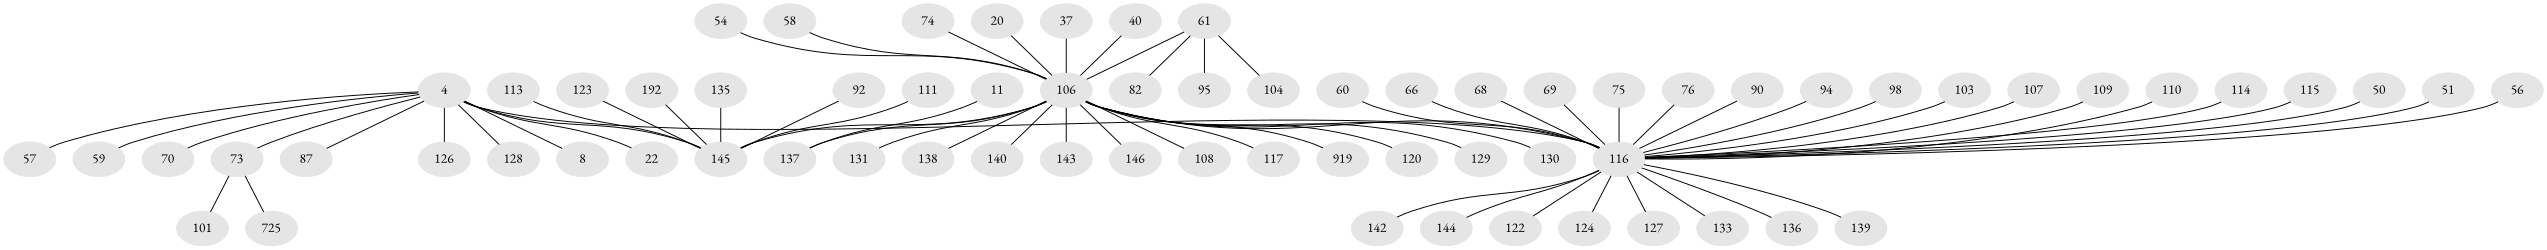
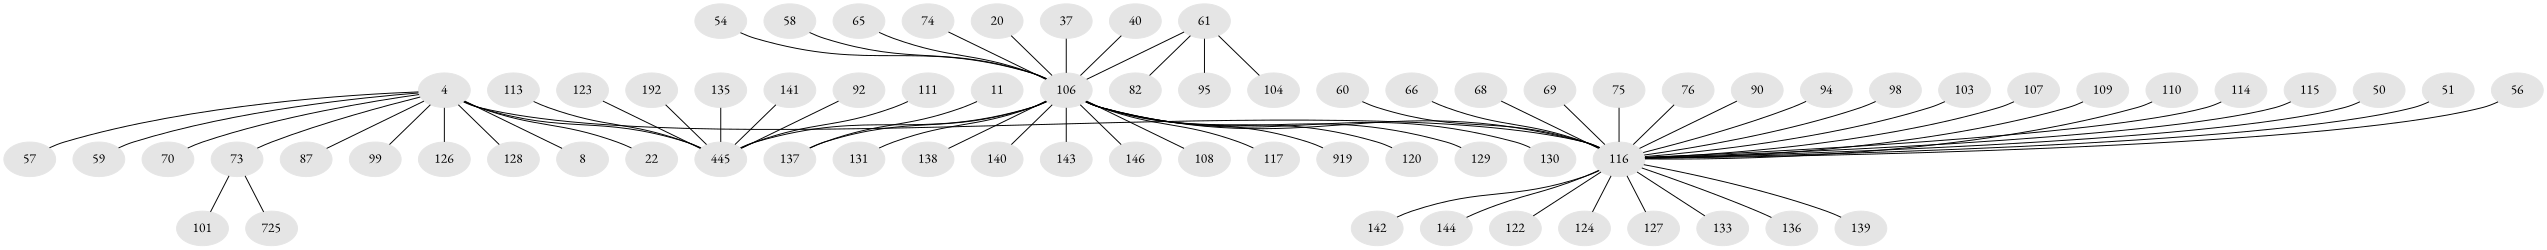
none -> (859, 21)
none -> (790, 90)
none -> (375, 159)
(721, 159) -> (721, 159)
